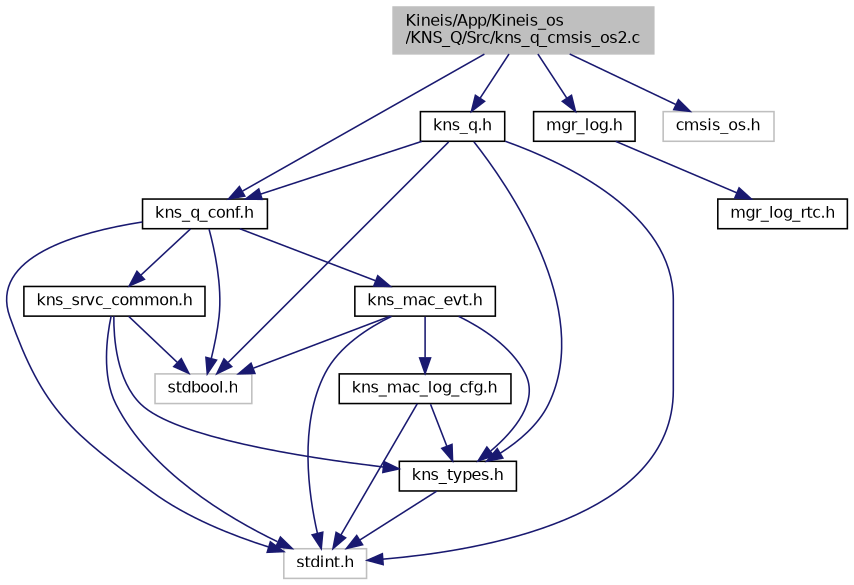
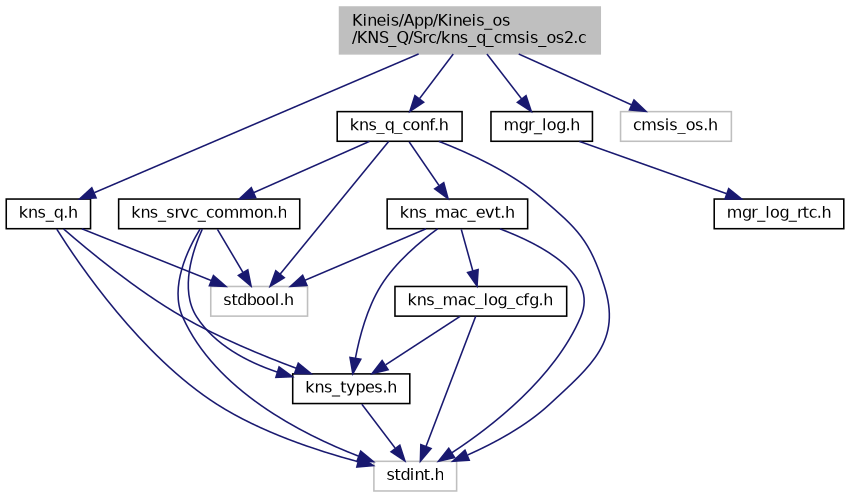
(341, 168) -> none
